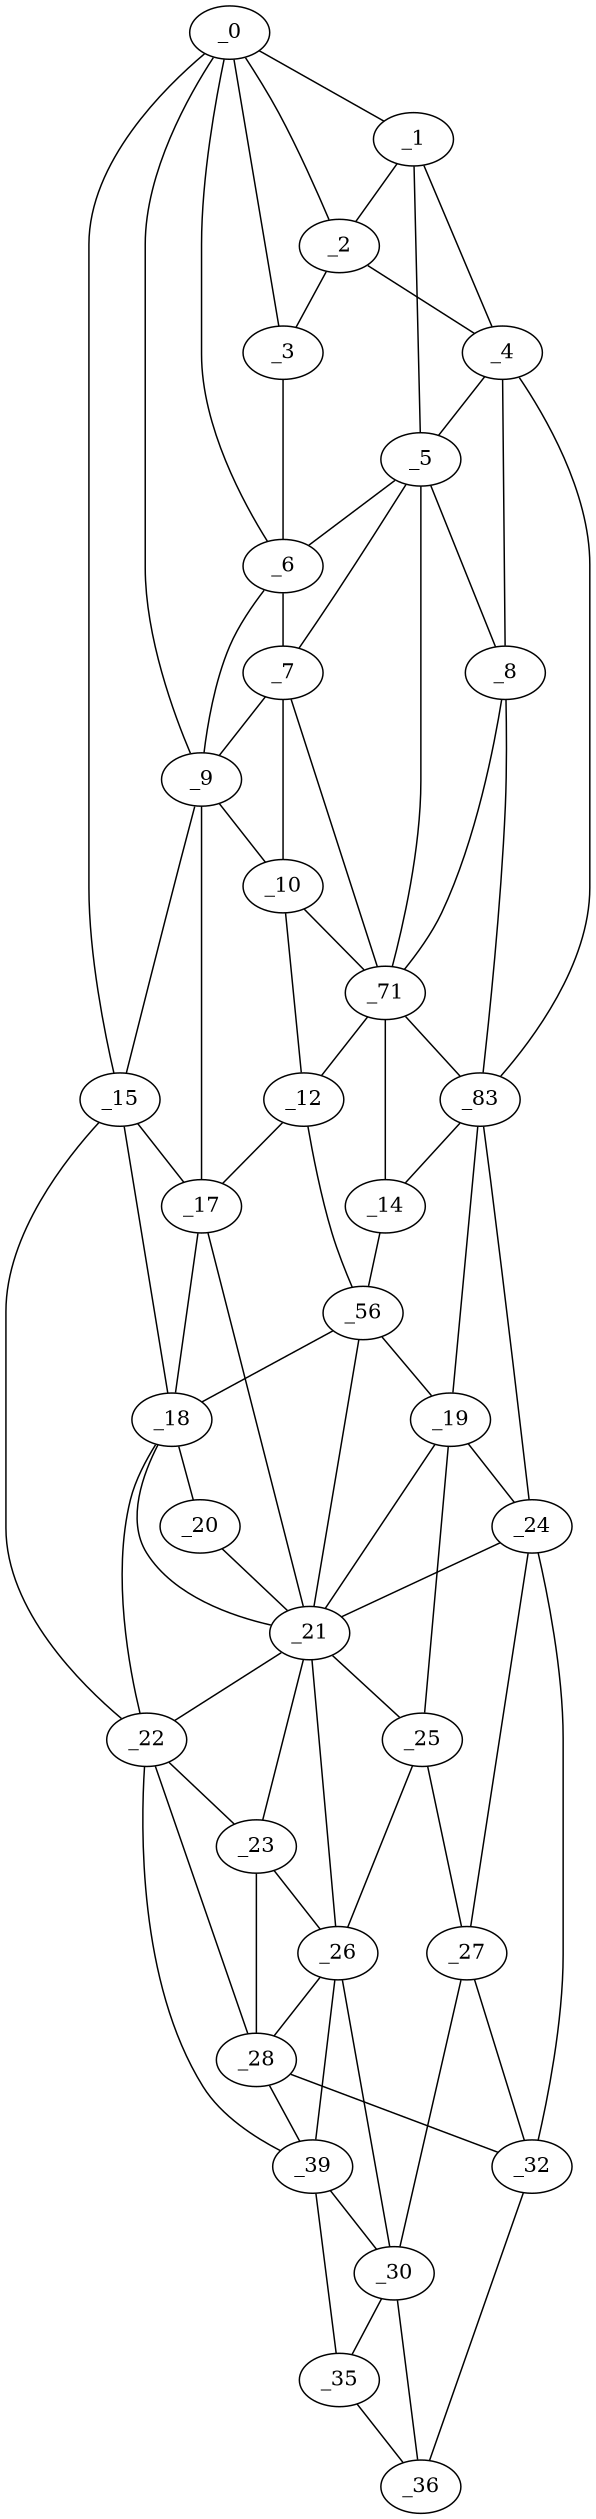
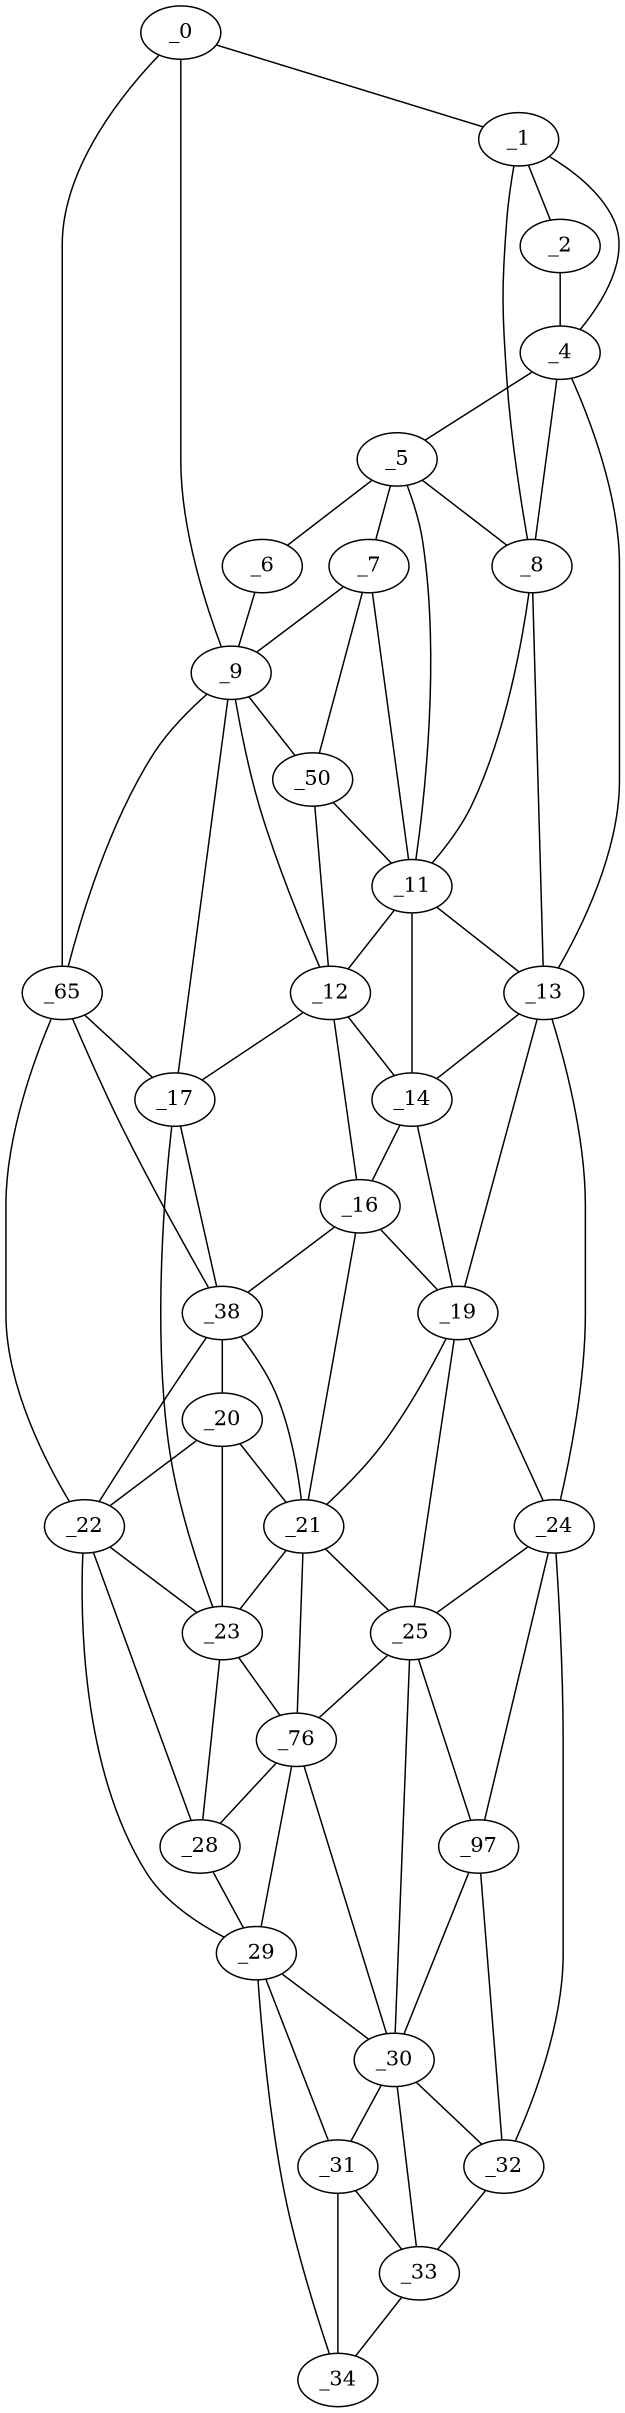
(291, 137) -> none
(417, 286) -> (505, 353)
(202, 306) -> none
(283, 353) -> none
(283, 620) -> none
none -> (269, 836)
(283, 886) -> (313, 780)
(385, 993) -> (412, 886)
none -> (371, 1046)
(120, 1100) -> (62, 993)
(480, 1100) -> (544, 993)
none -> (435, 1206)
(363, 1313) -> (360, 1206)
(172, 1420) -> (222, 1313)
(256, 1420) -> (162, 1370)
none -> (222, 1526)
(421, 1580) -> (482, 1580)
(228, 1687) -> (153, 1473)
none -> (402, 1846)
(338, 1953) -> (296, 1740)
(467, 1953) -> (479, 1847)
(394, 2113) -> (449, 2113)
(313, 2167) -> (256, 1953)
none -> (338, 2380)
(339, 2380) -> (338, 2167)
(421, 2487) -> (419, 2273)
